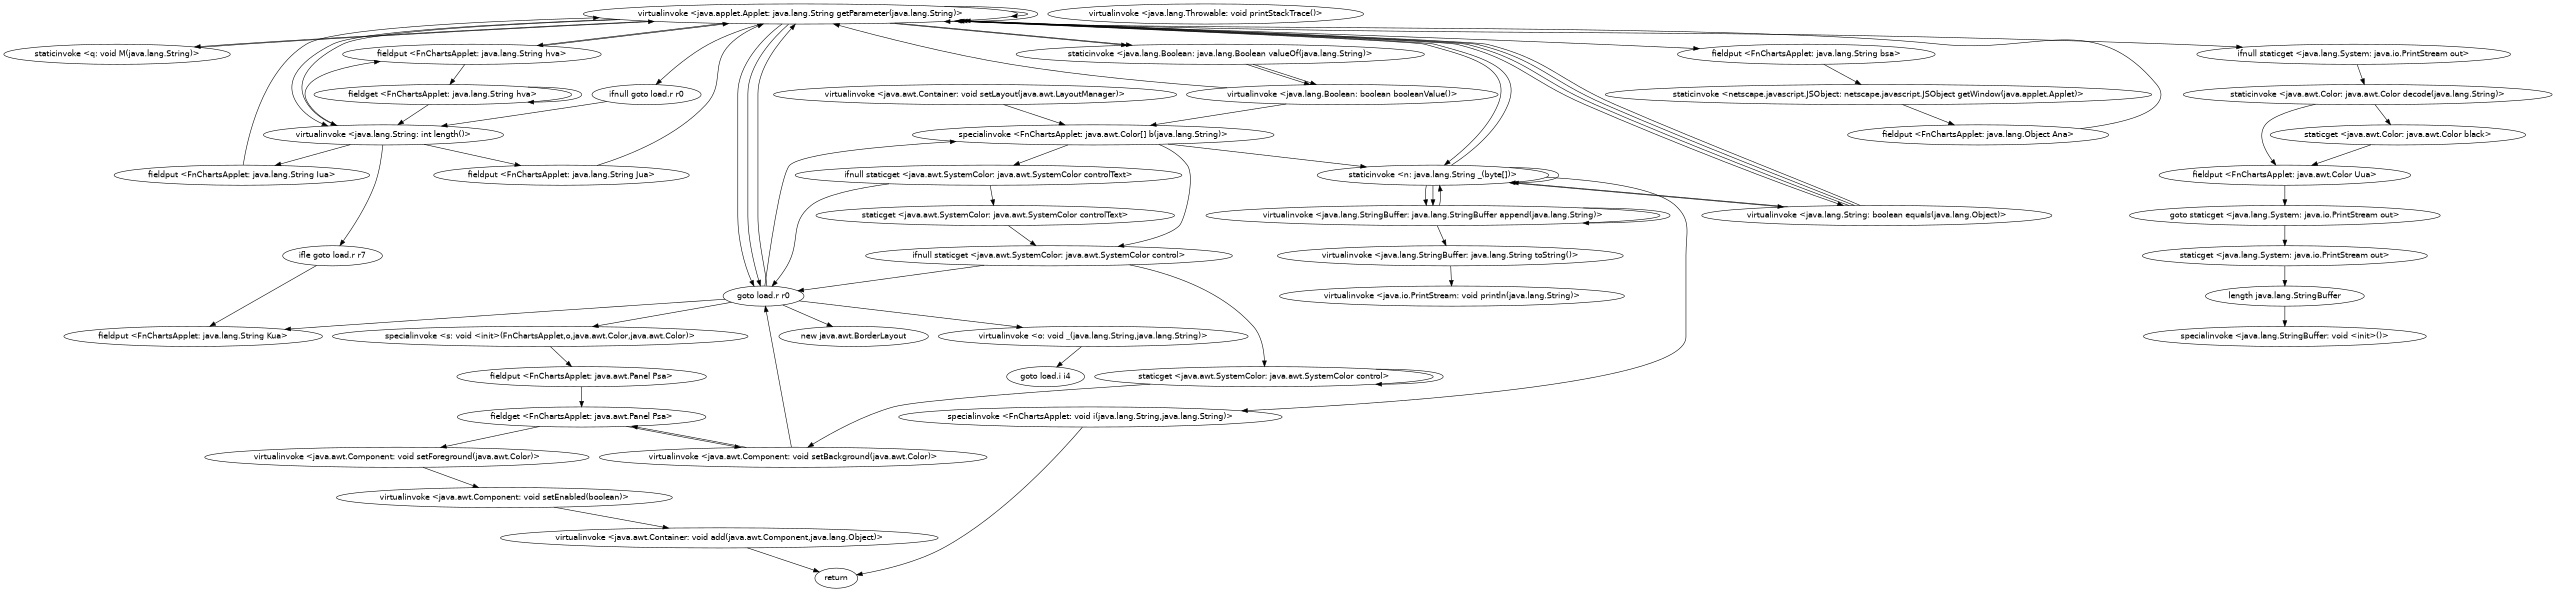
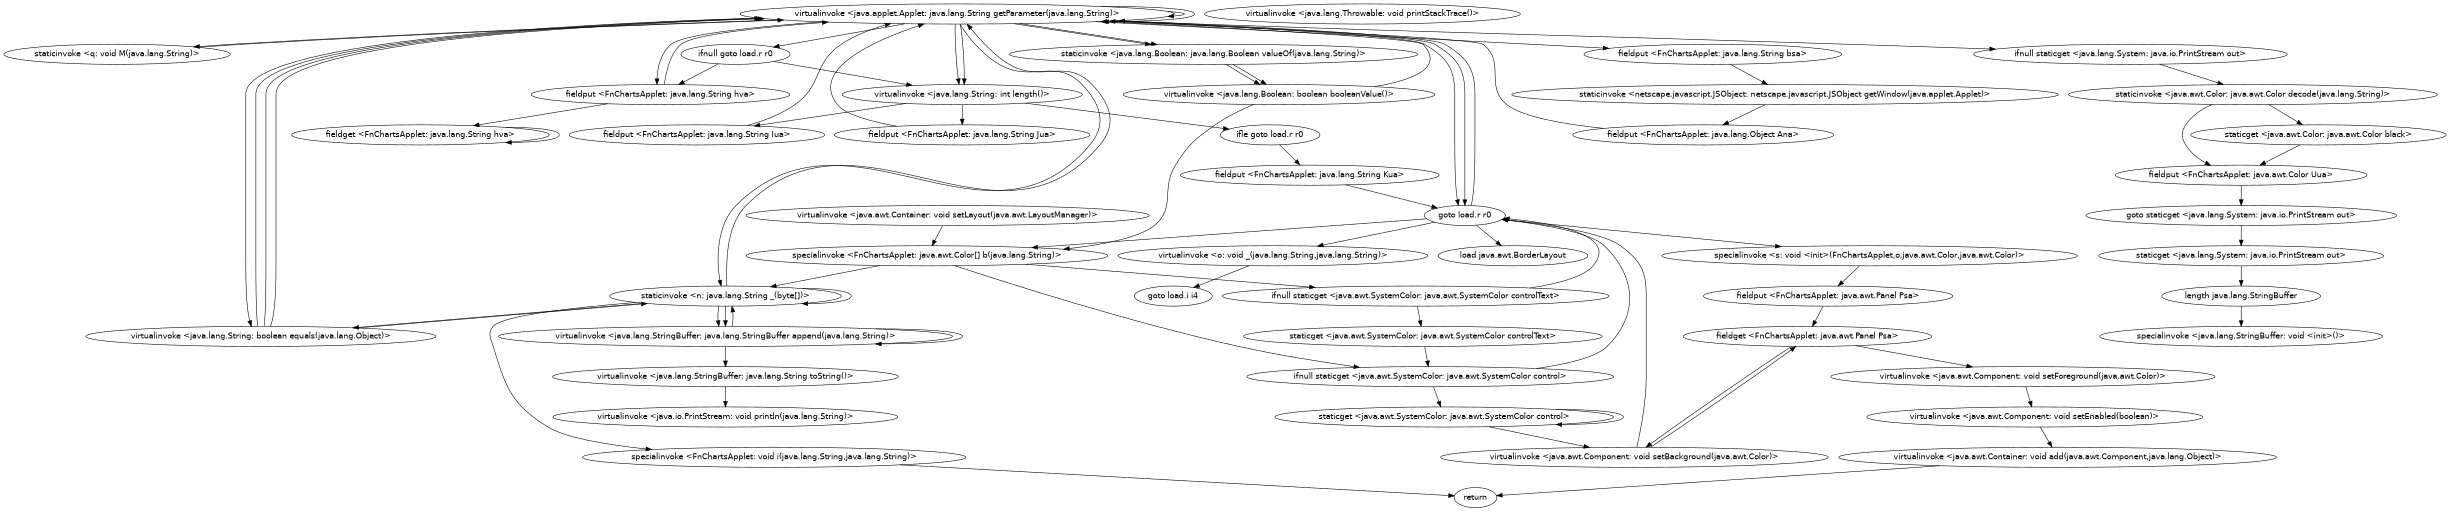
(313, 80) -> (701, 73)
(416, 113) -> none
(333, 256) -> (1270, 135)
(508, 314) -> (1389, 196)
(854, 336) -> (1513, 256)
